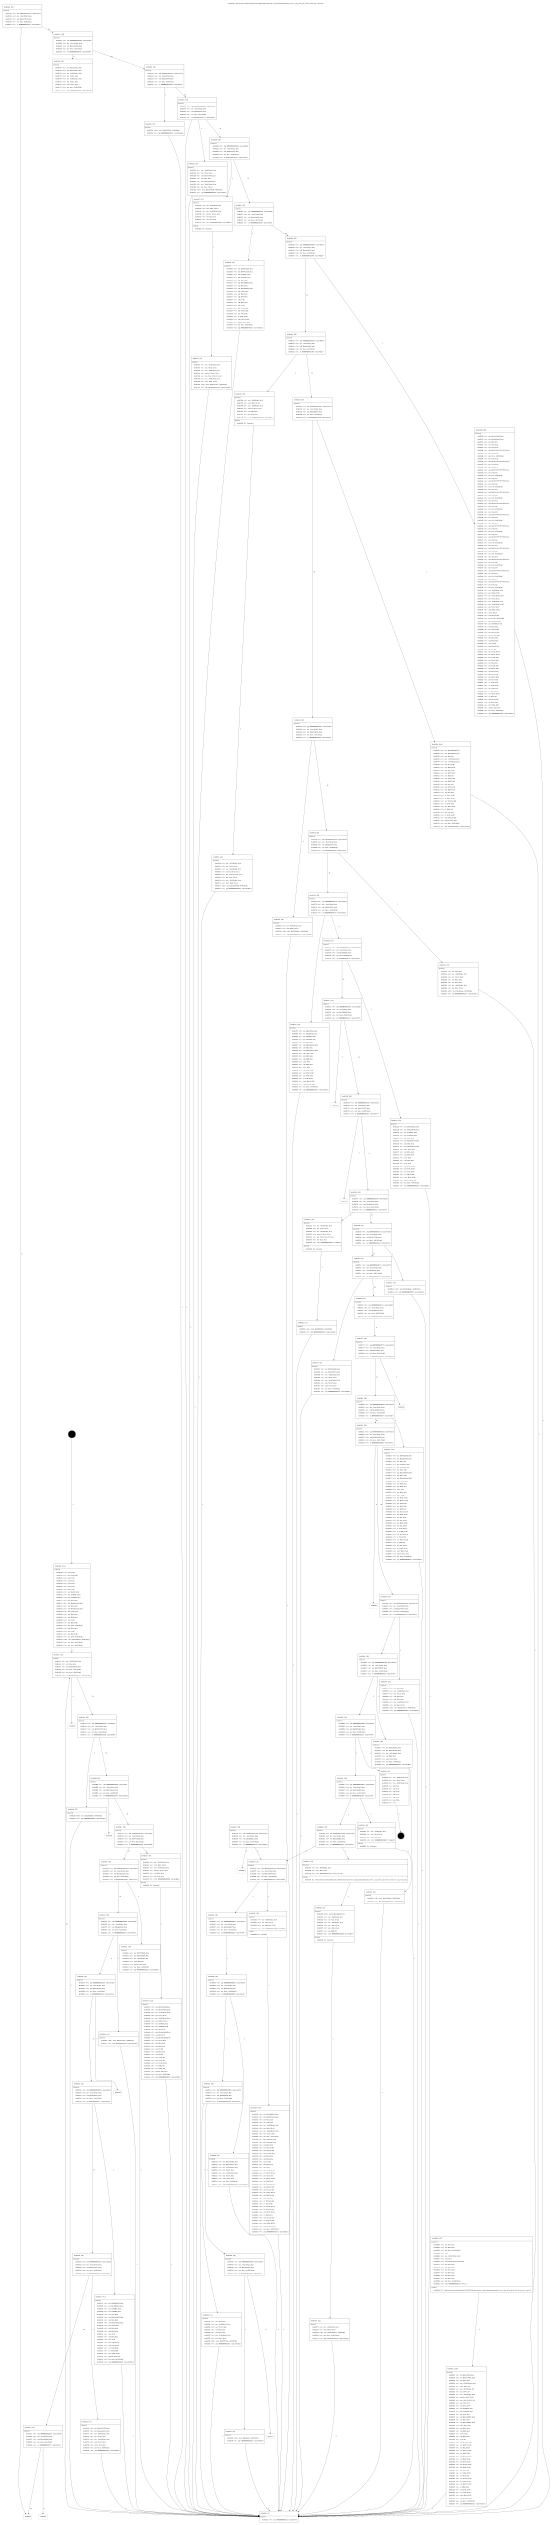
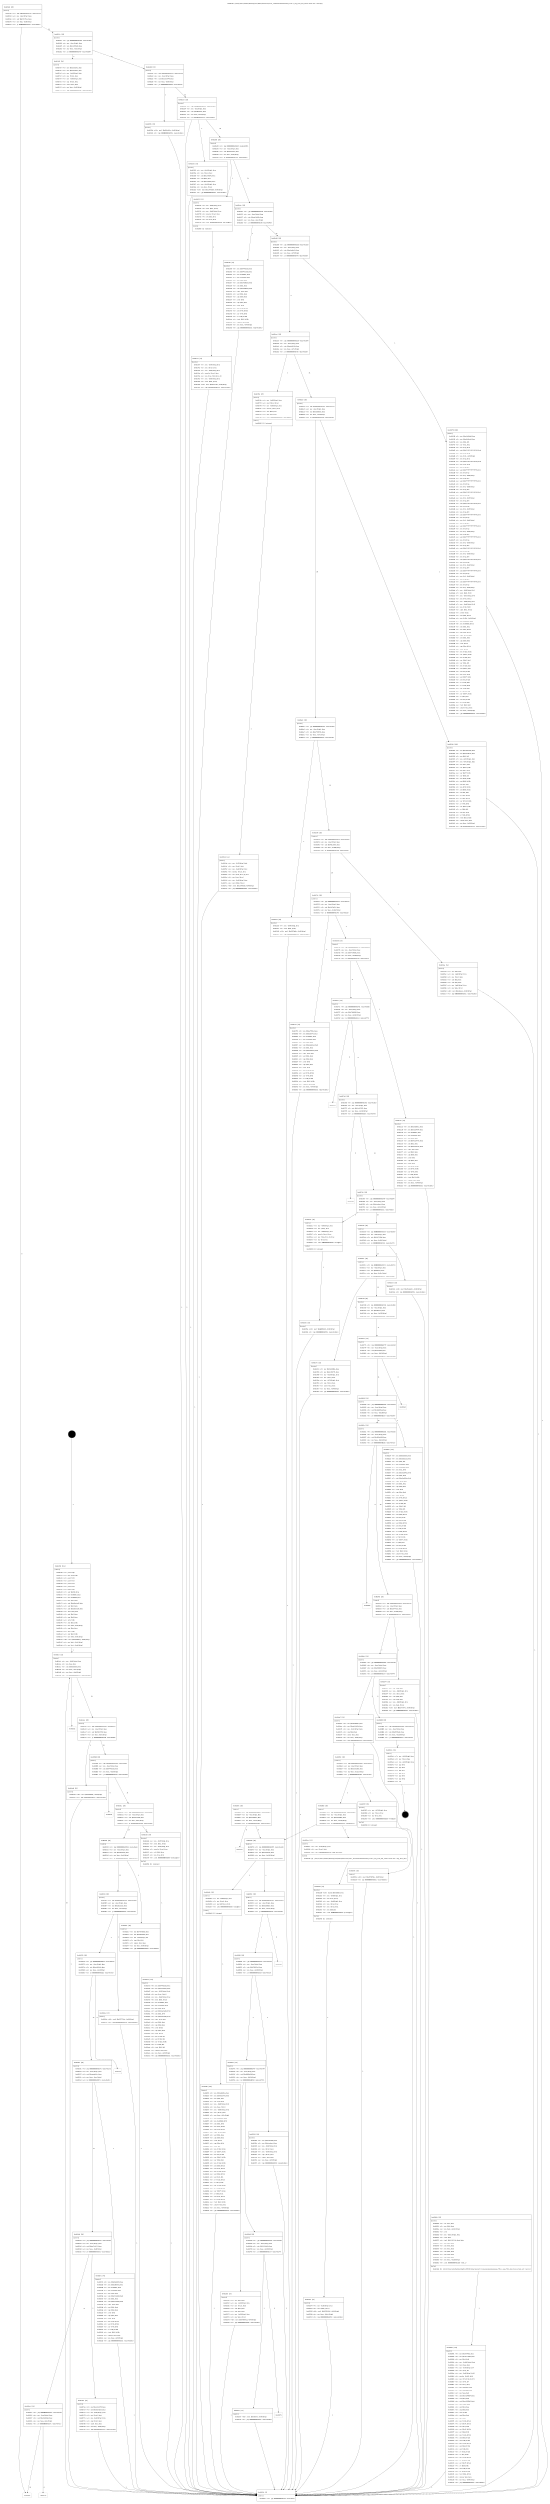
(355, 1756) -> (353, 1748)
none -> (278, 1964)
